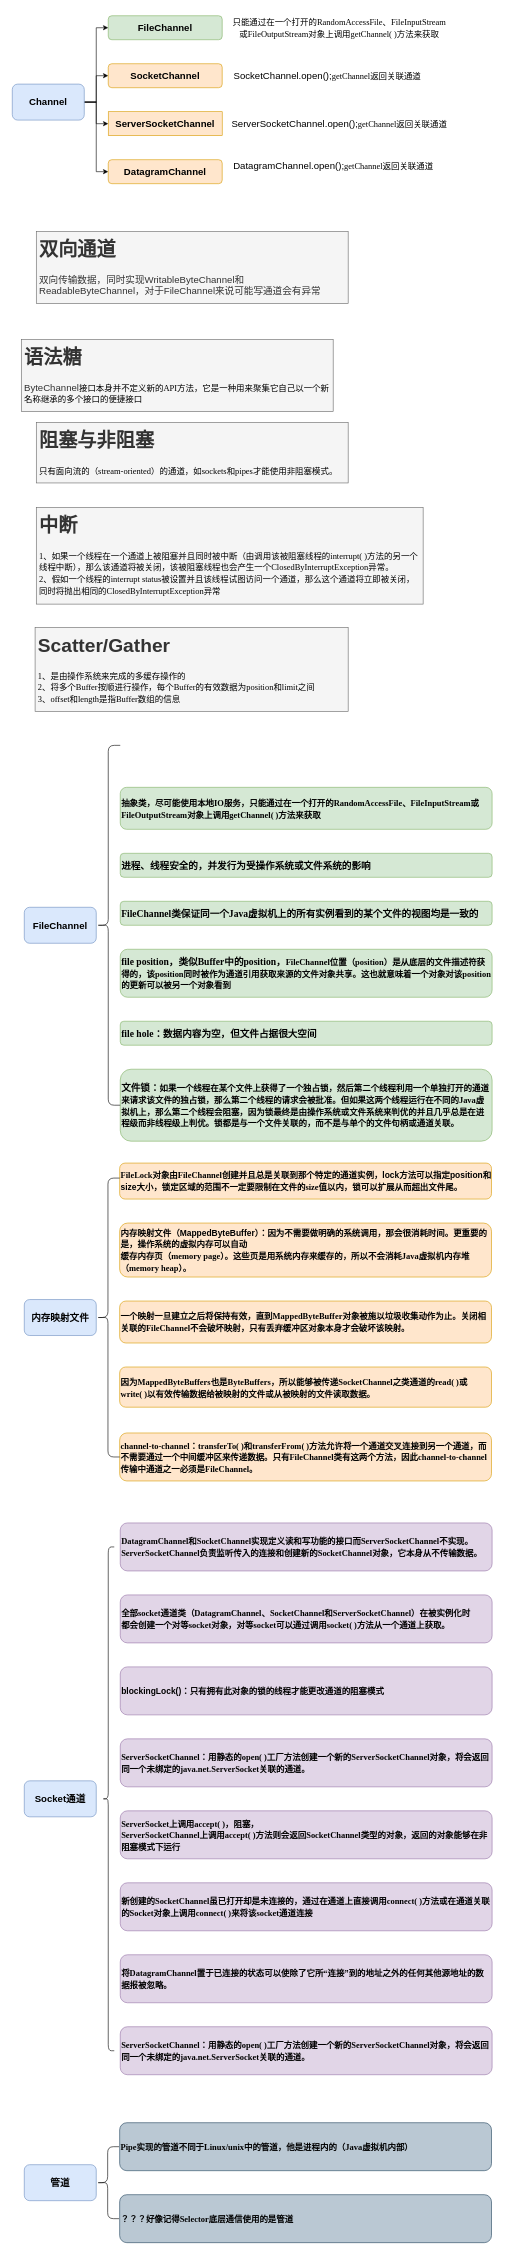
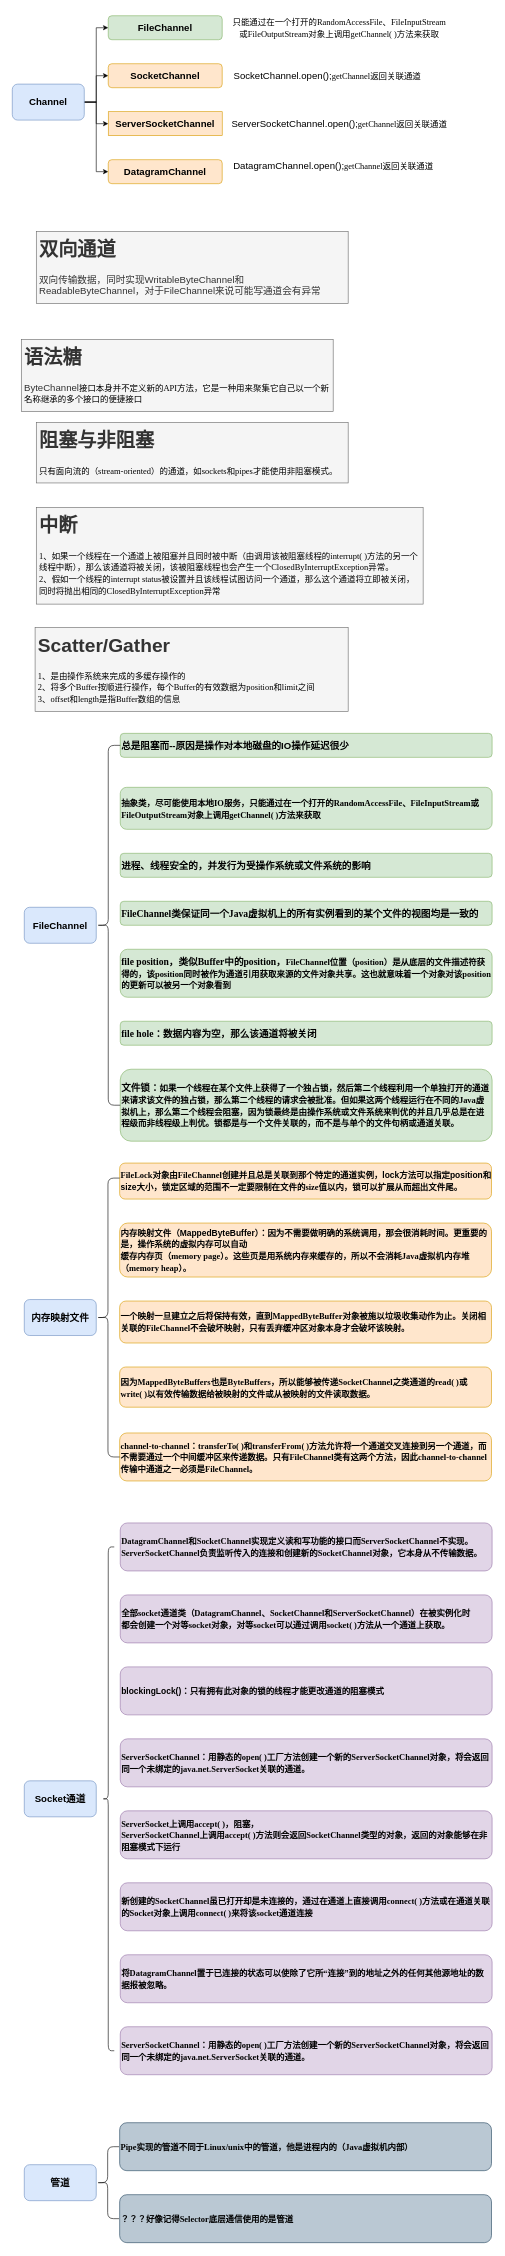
none -> (306, 745)
(224, 1034) -> (224, 1034)
